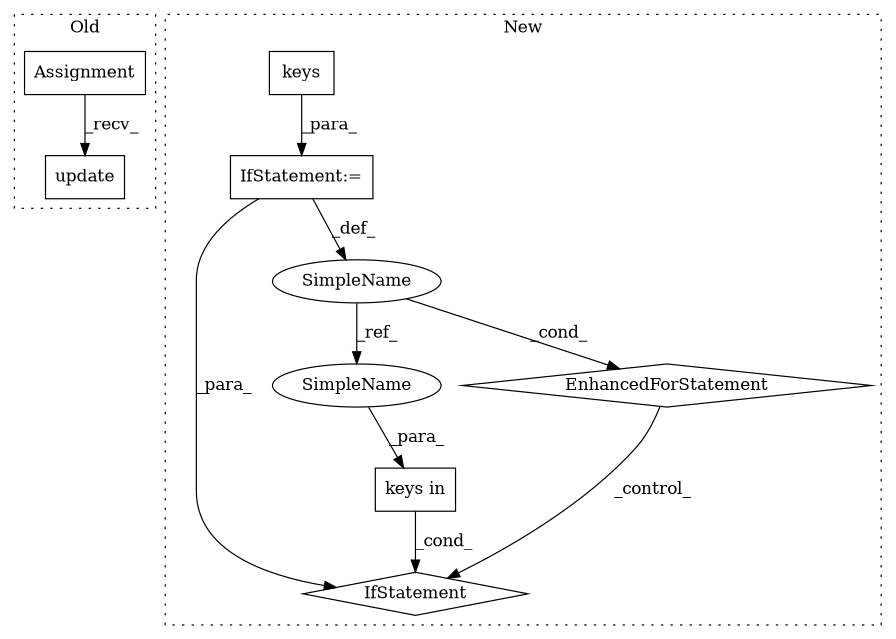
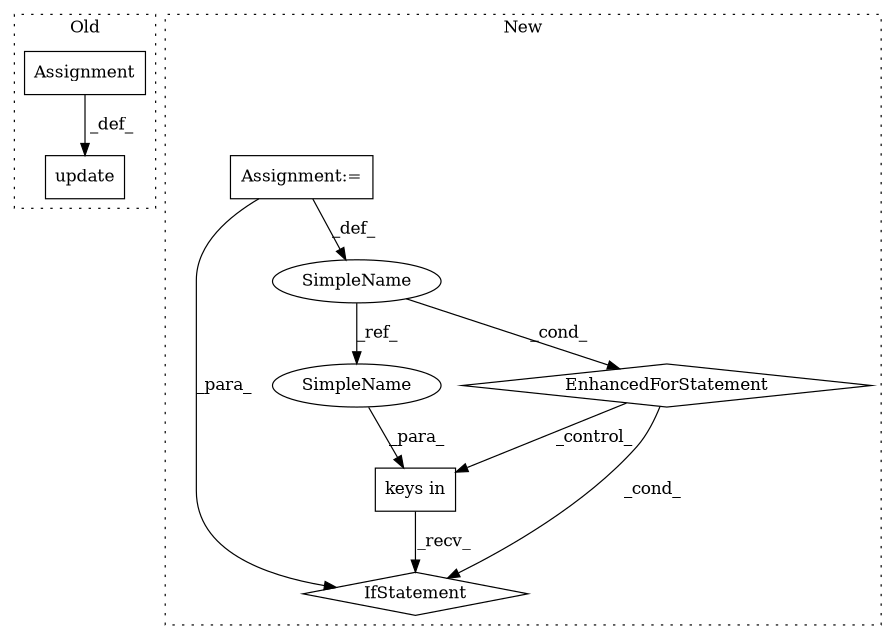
(302, 73) -> none
(112, 125) -> (112, 125)
(302, 177) -> (302, 177)
none -> (547, 435)
(652, 490) -> (652, 490)
(444, 542) -> (444, 542)
